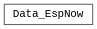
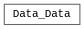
(48, 14) -> (42, 14)
